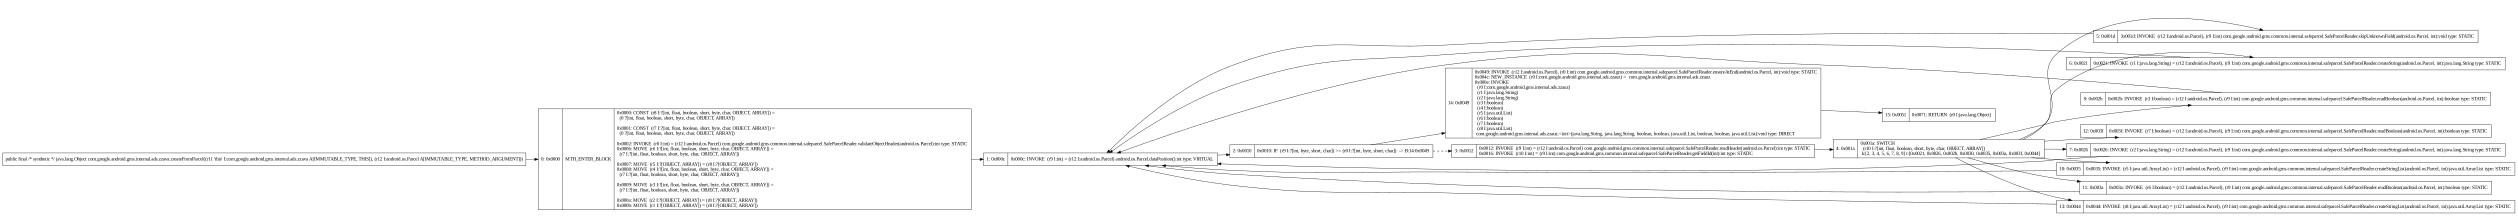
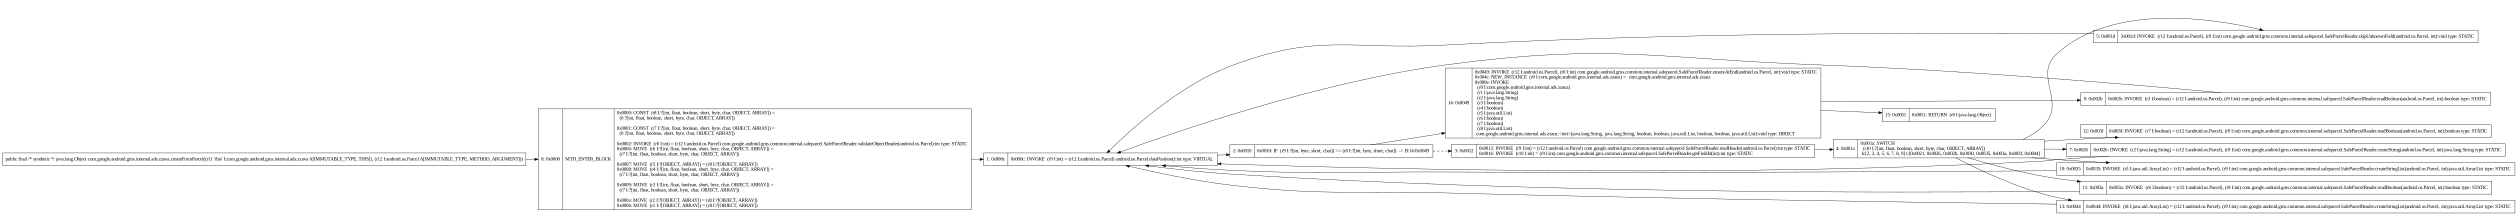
(2286, 64) -> none
(1952, 115) -> (1952, 115)
(2083, 117) -> (1949, 101)
